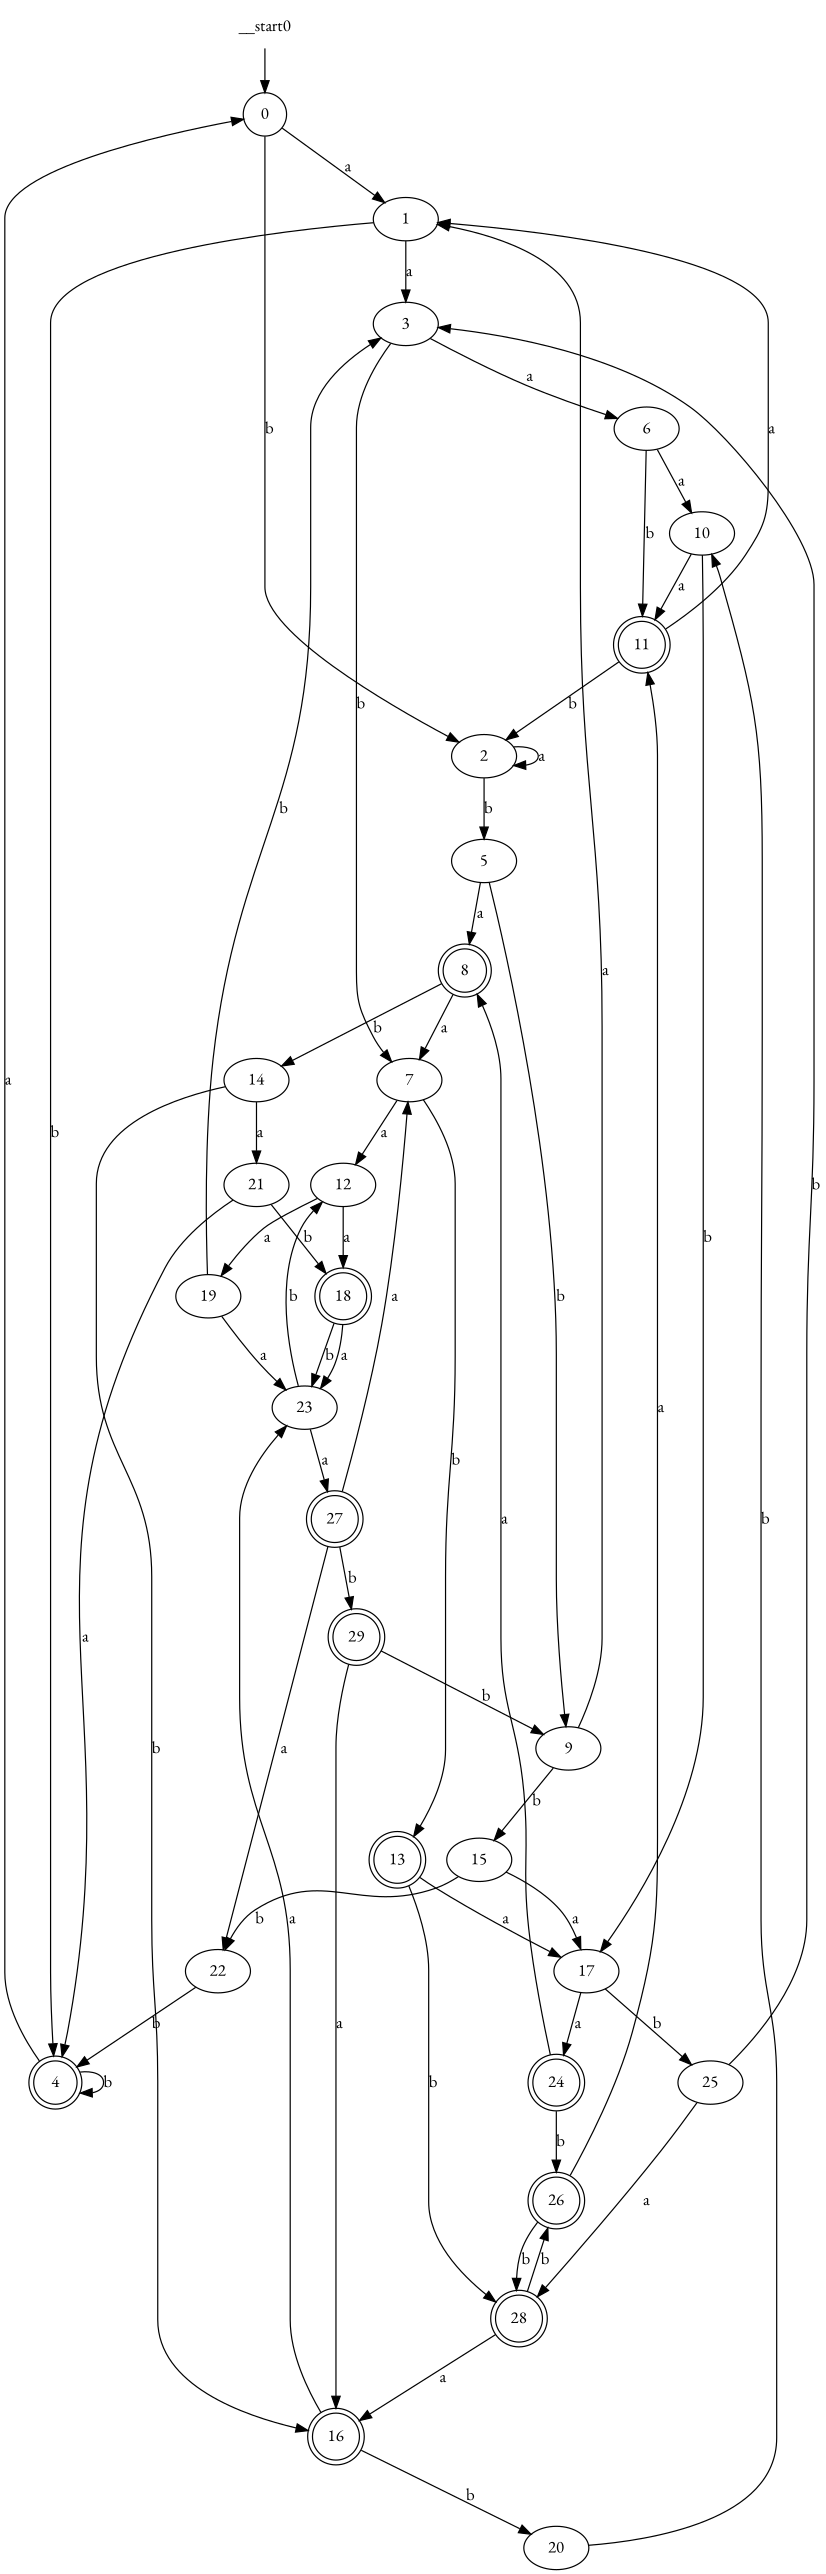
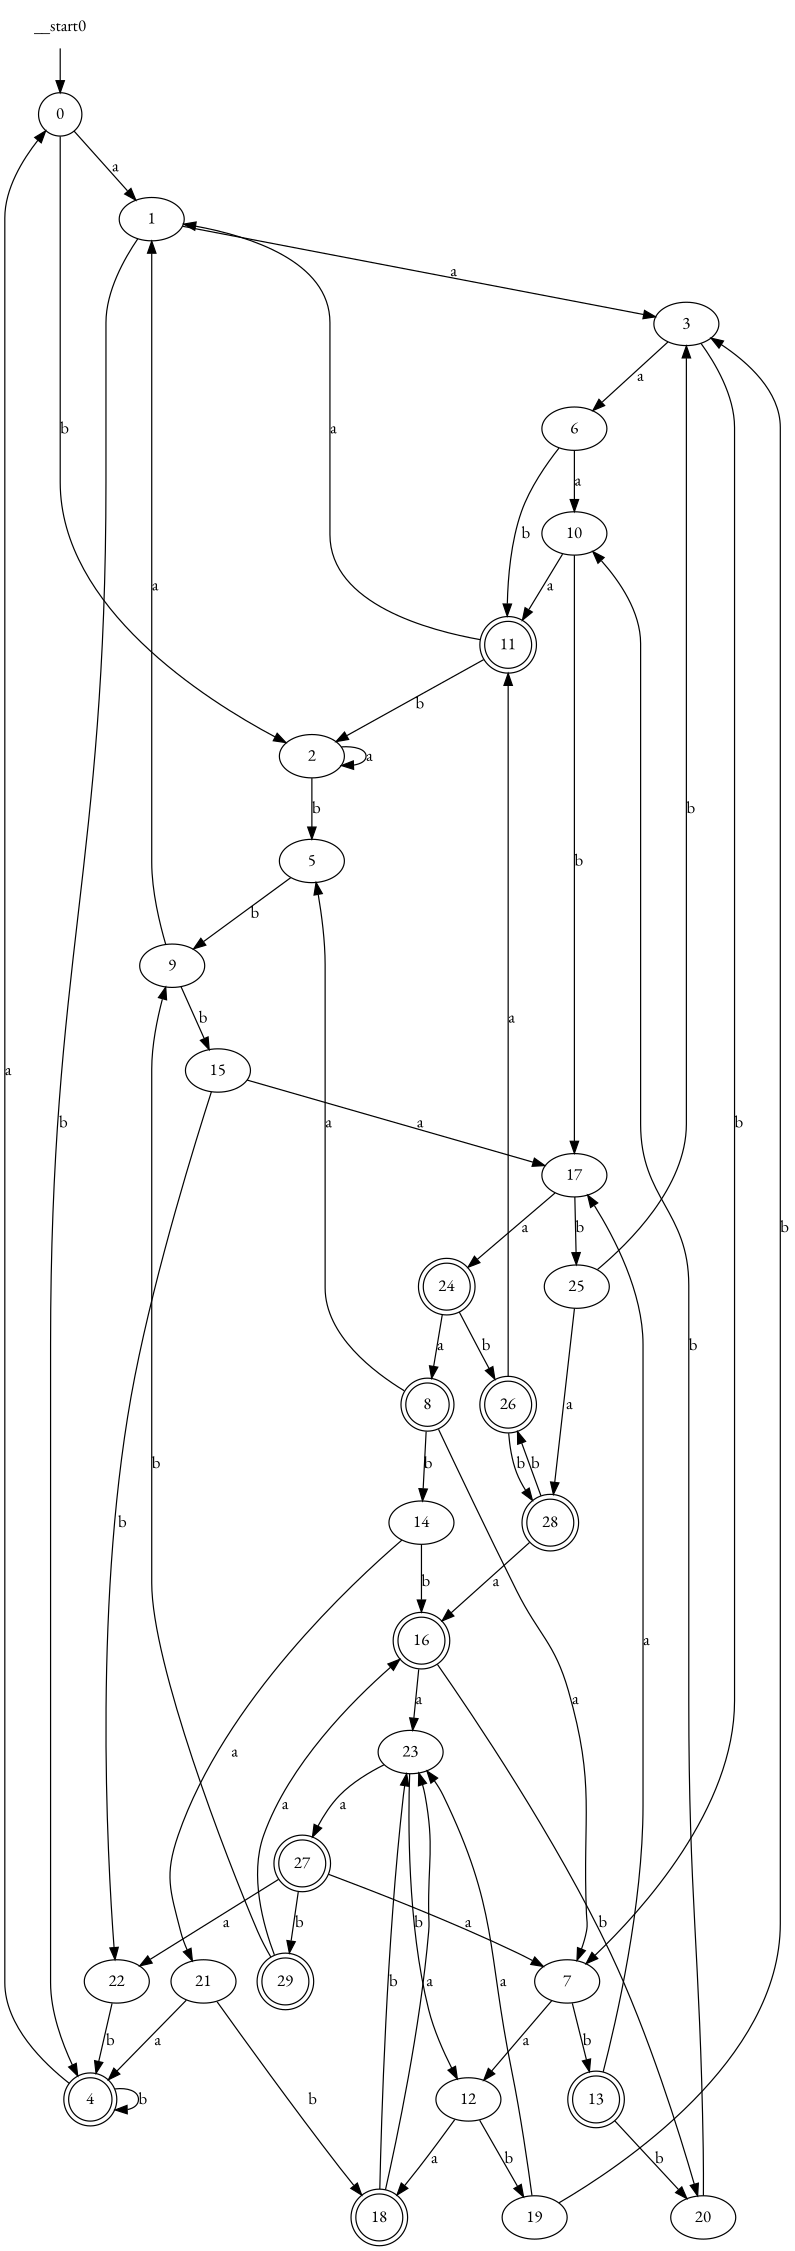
(476, 908) -> (325, 1159)
(267, 1237) -> (509, 2158)
(429, 2099) -> (647, 2155)
